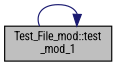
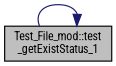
(58, 44) -> (58, 44)
